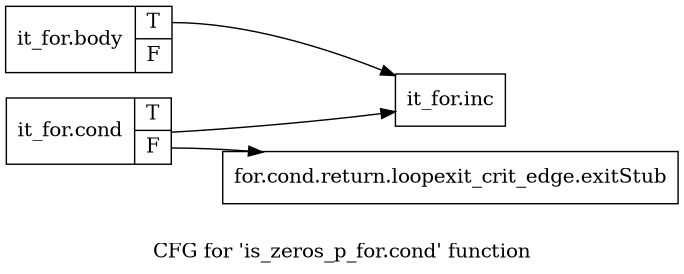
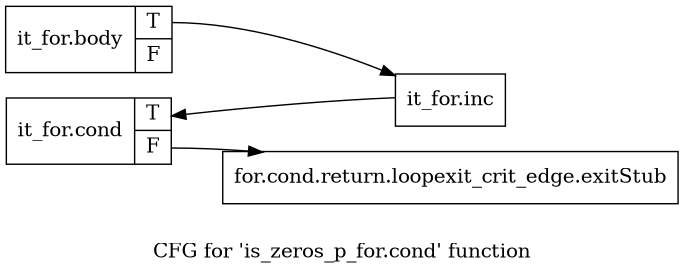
(276, 125) -> (290, 104)
